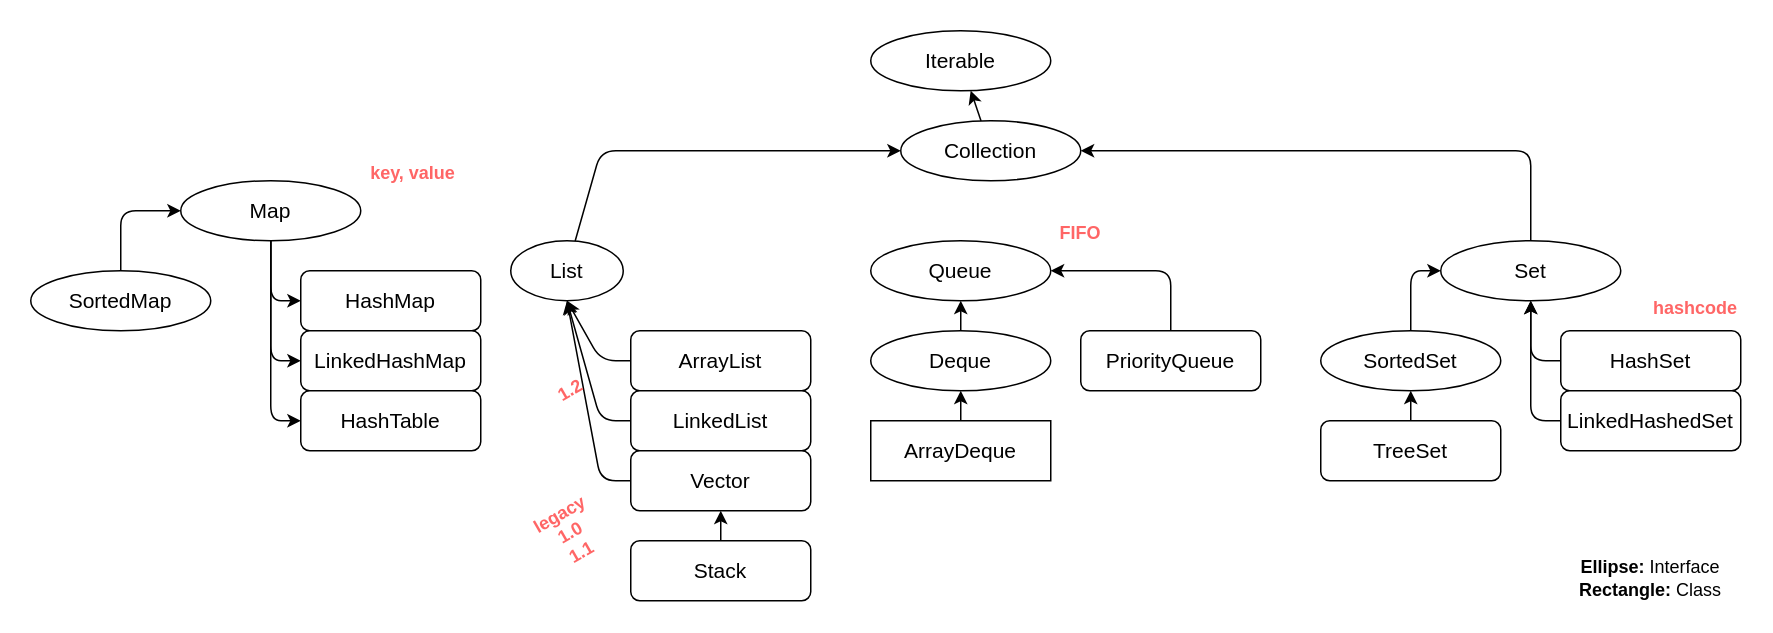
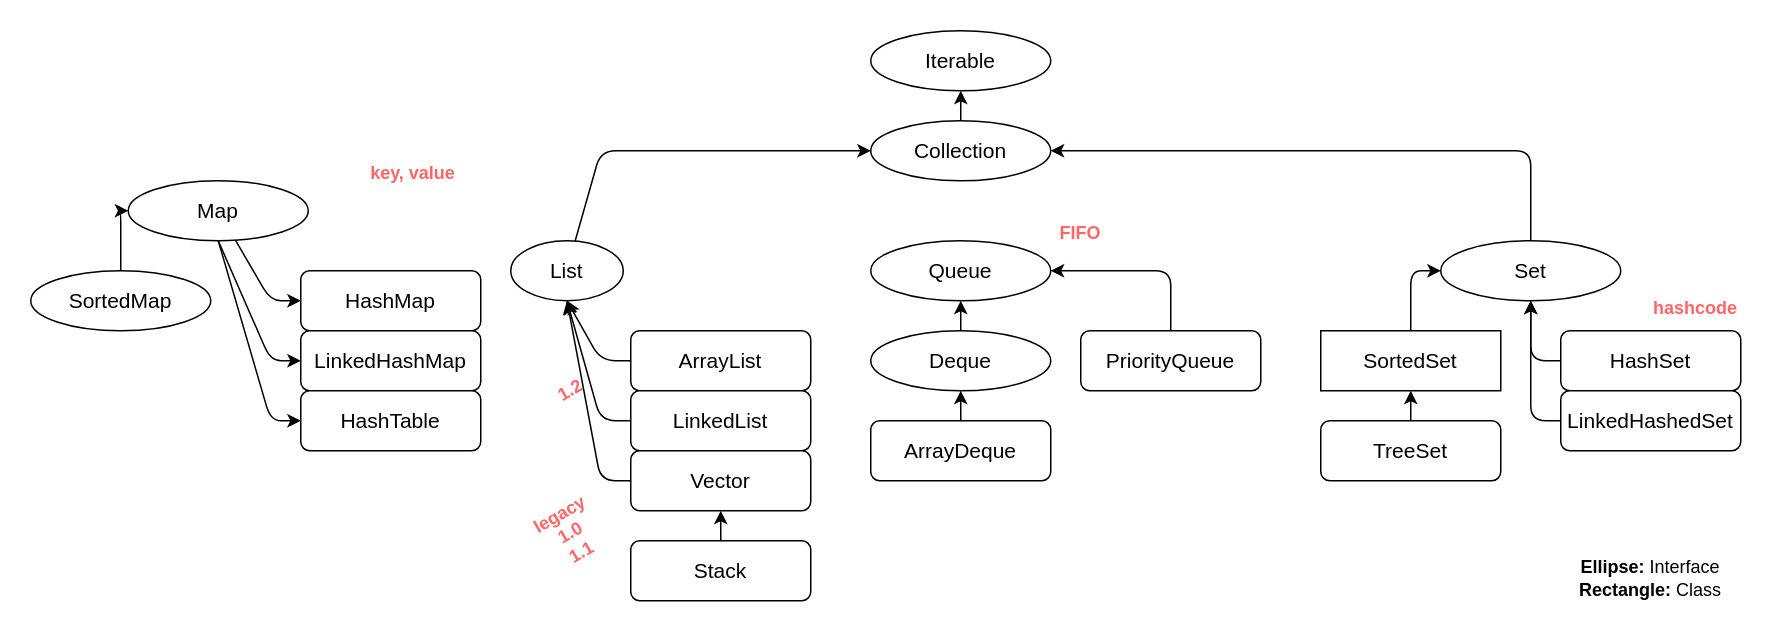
(991, 151) -> (961, 151)
(271, 211) -> (218, 211)
(1411, 361) -> (1411, 361)
(961, 451) -> (961, 451)
